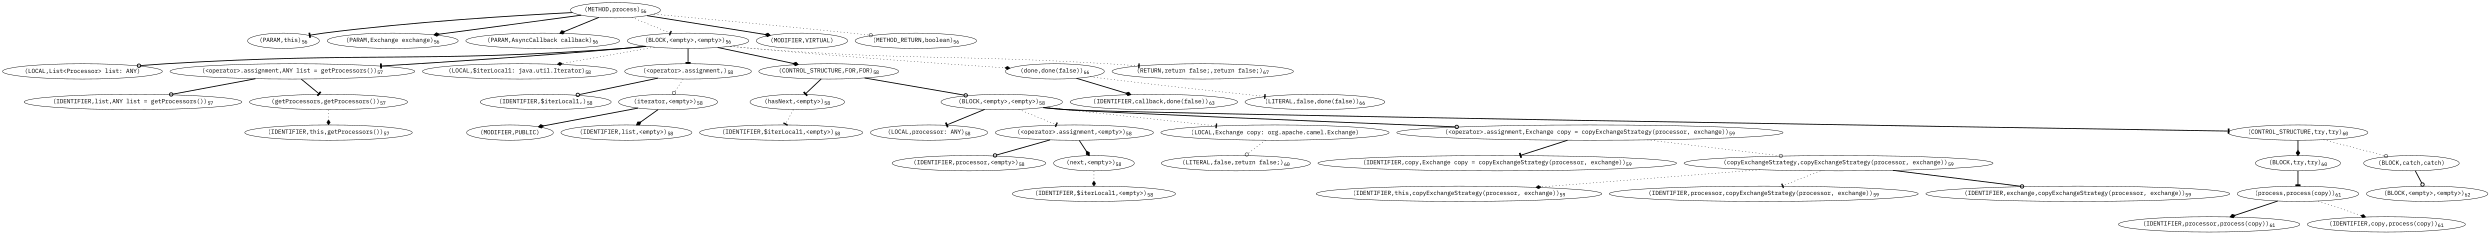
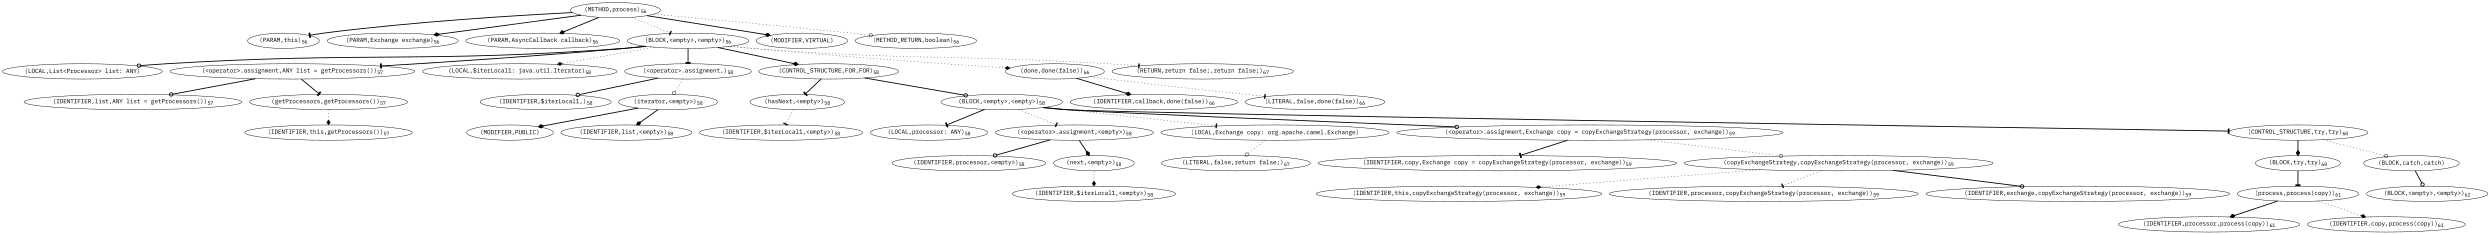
(1212, 101) -> (1212, 101)
(1287, 163) -> (1287, 163)
